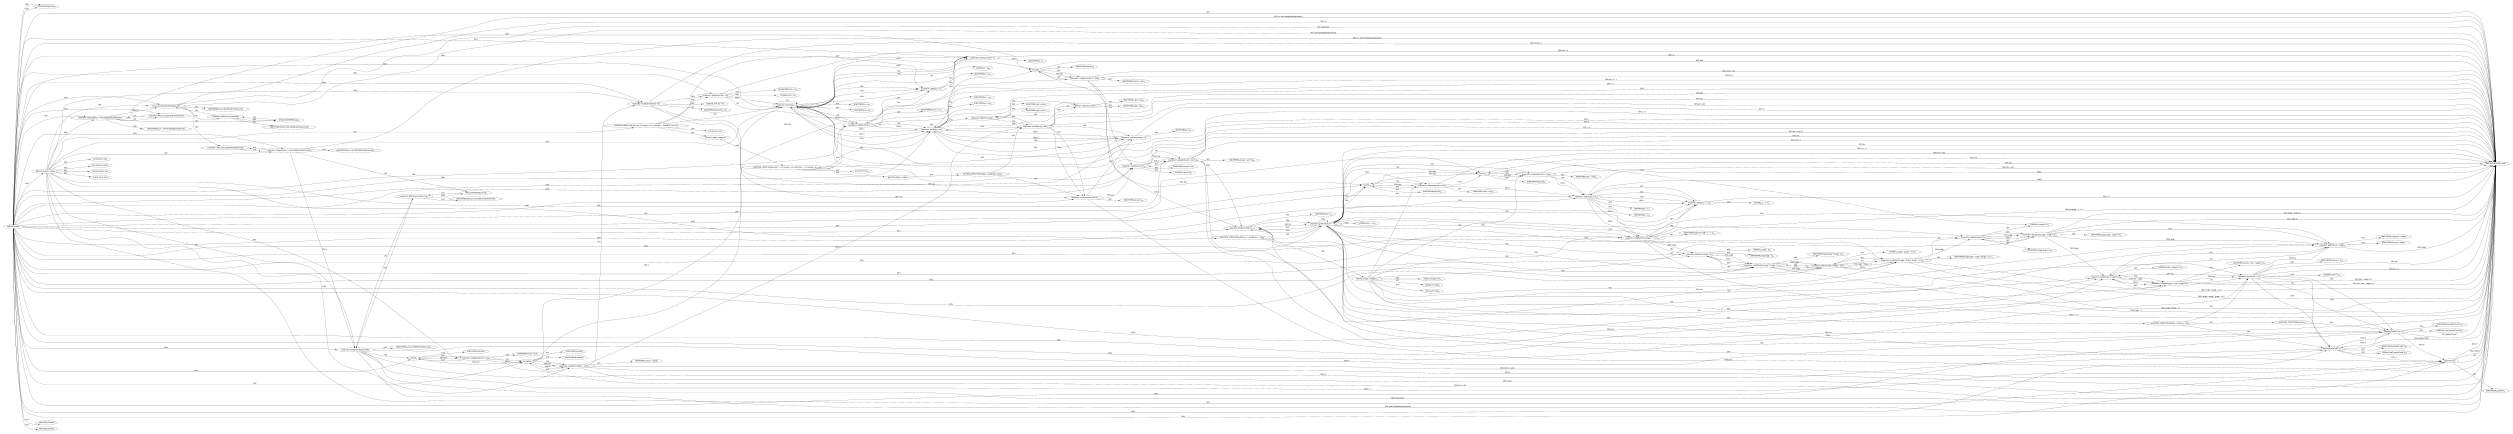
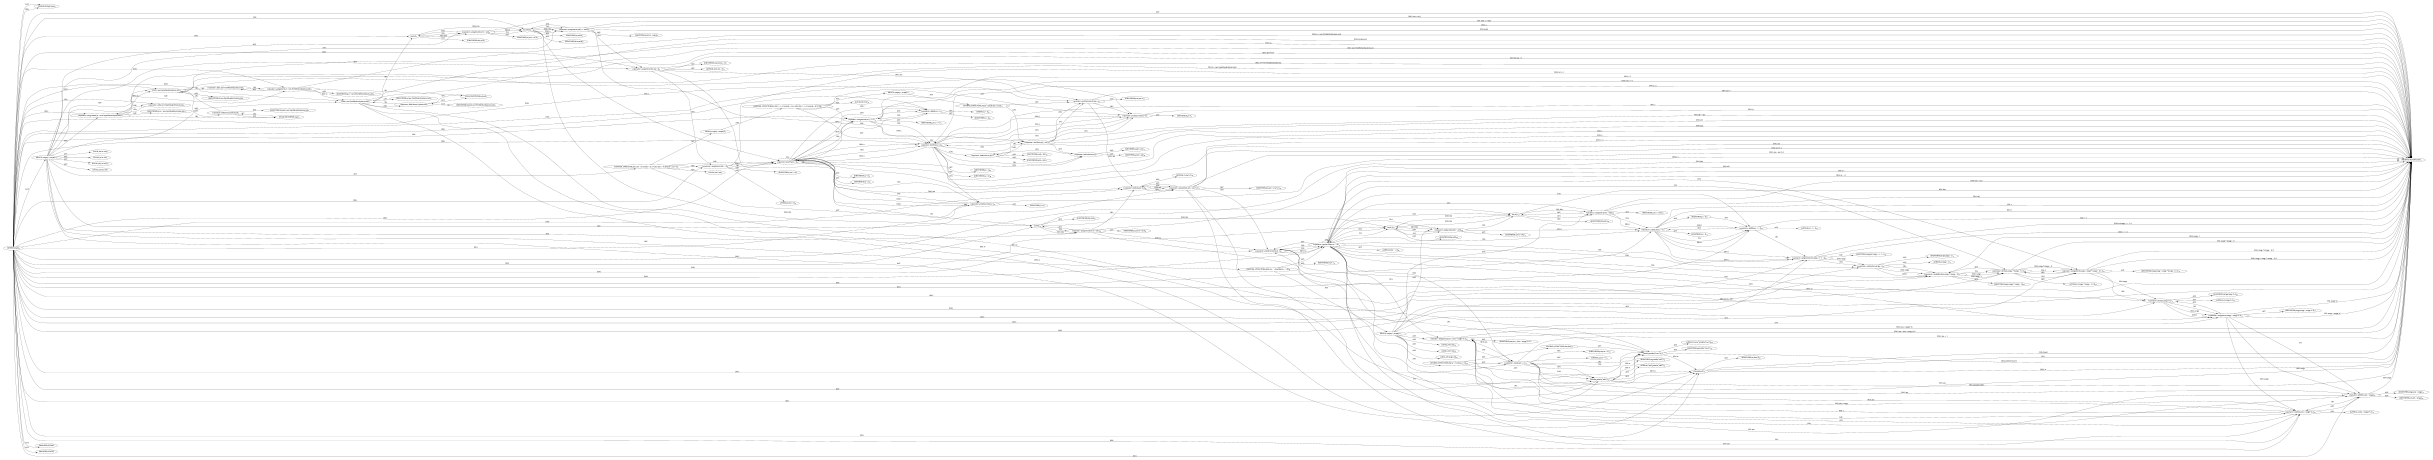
(1962, 154) -> none
(1183, 167) -> none
(1656, 176) -> (1746, 286)
(1672, 222) -> (1729, 220)
(1722, 264) -> none
